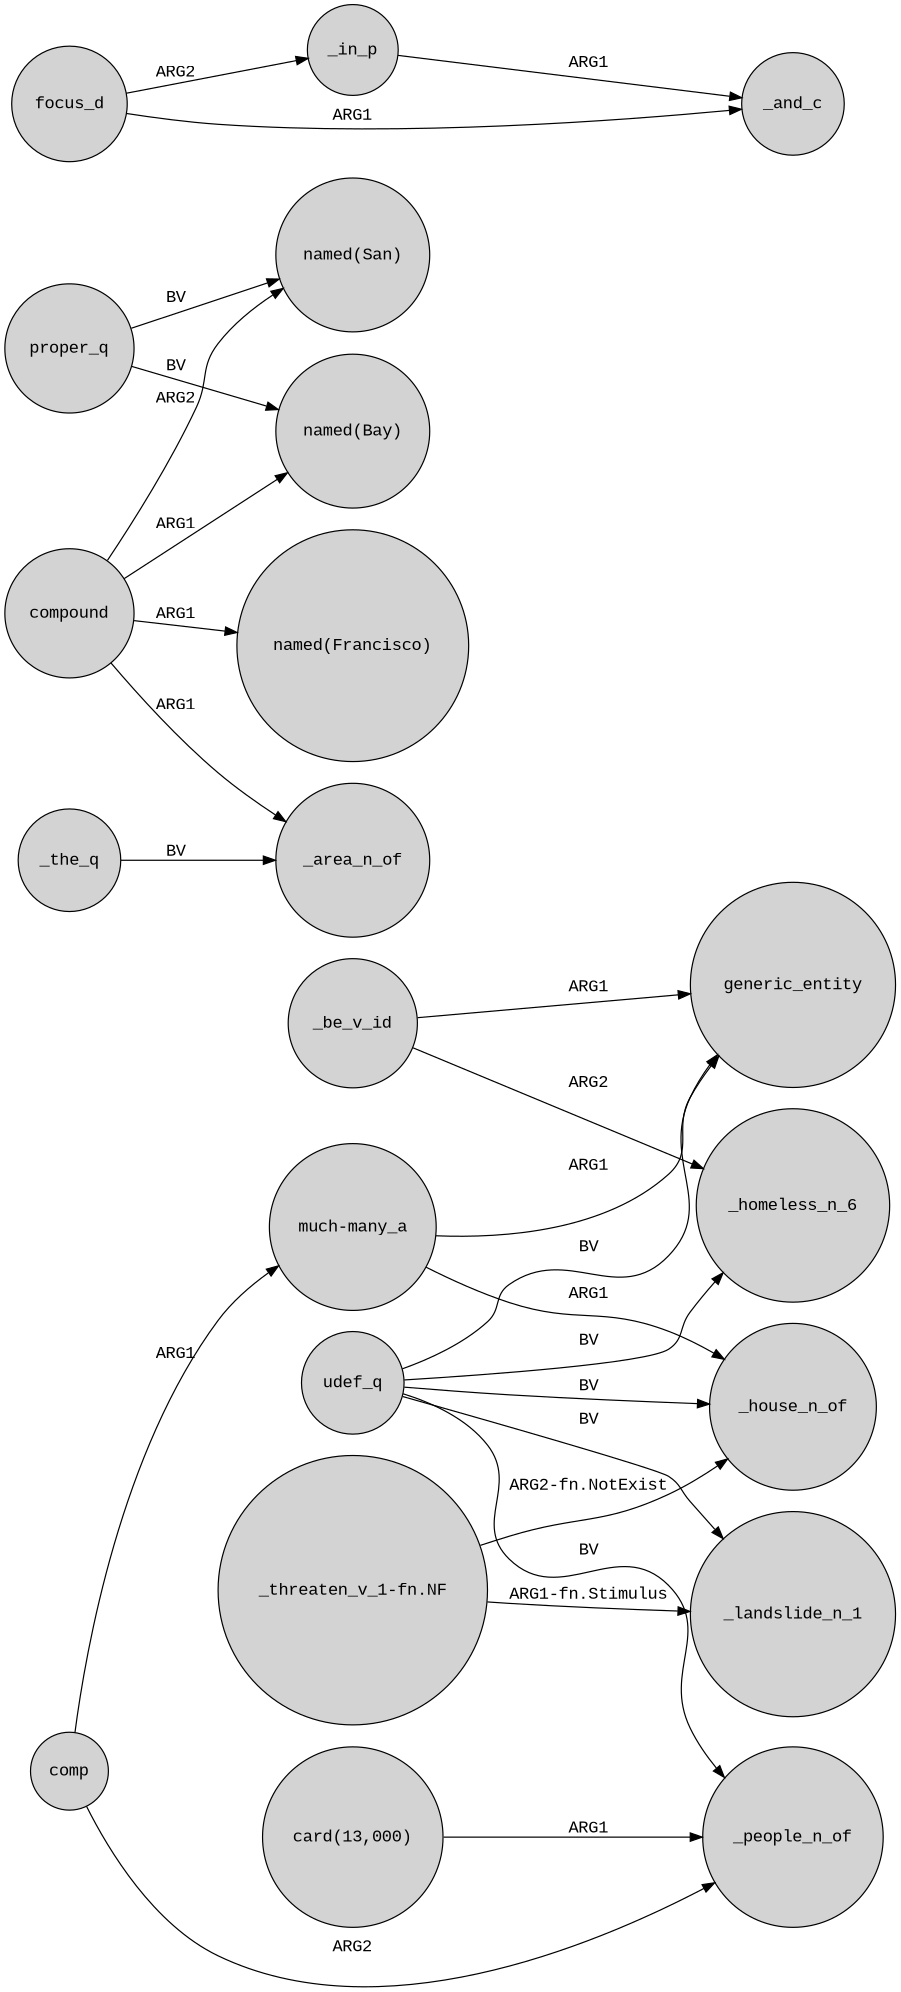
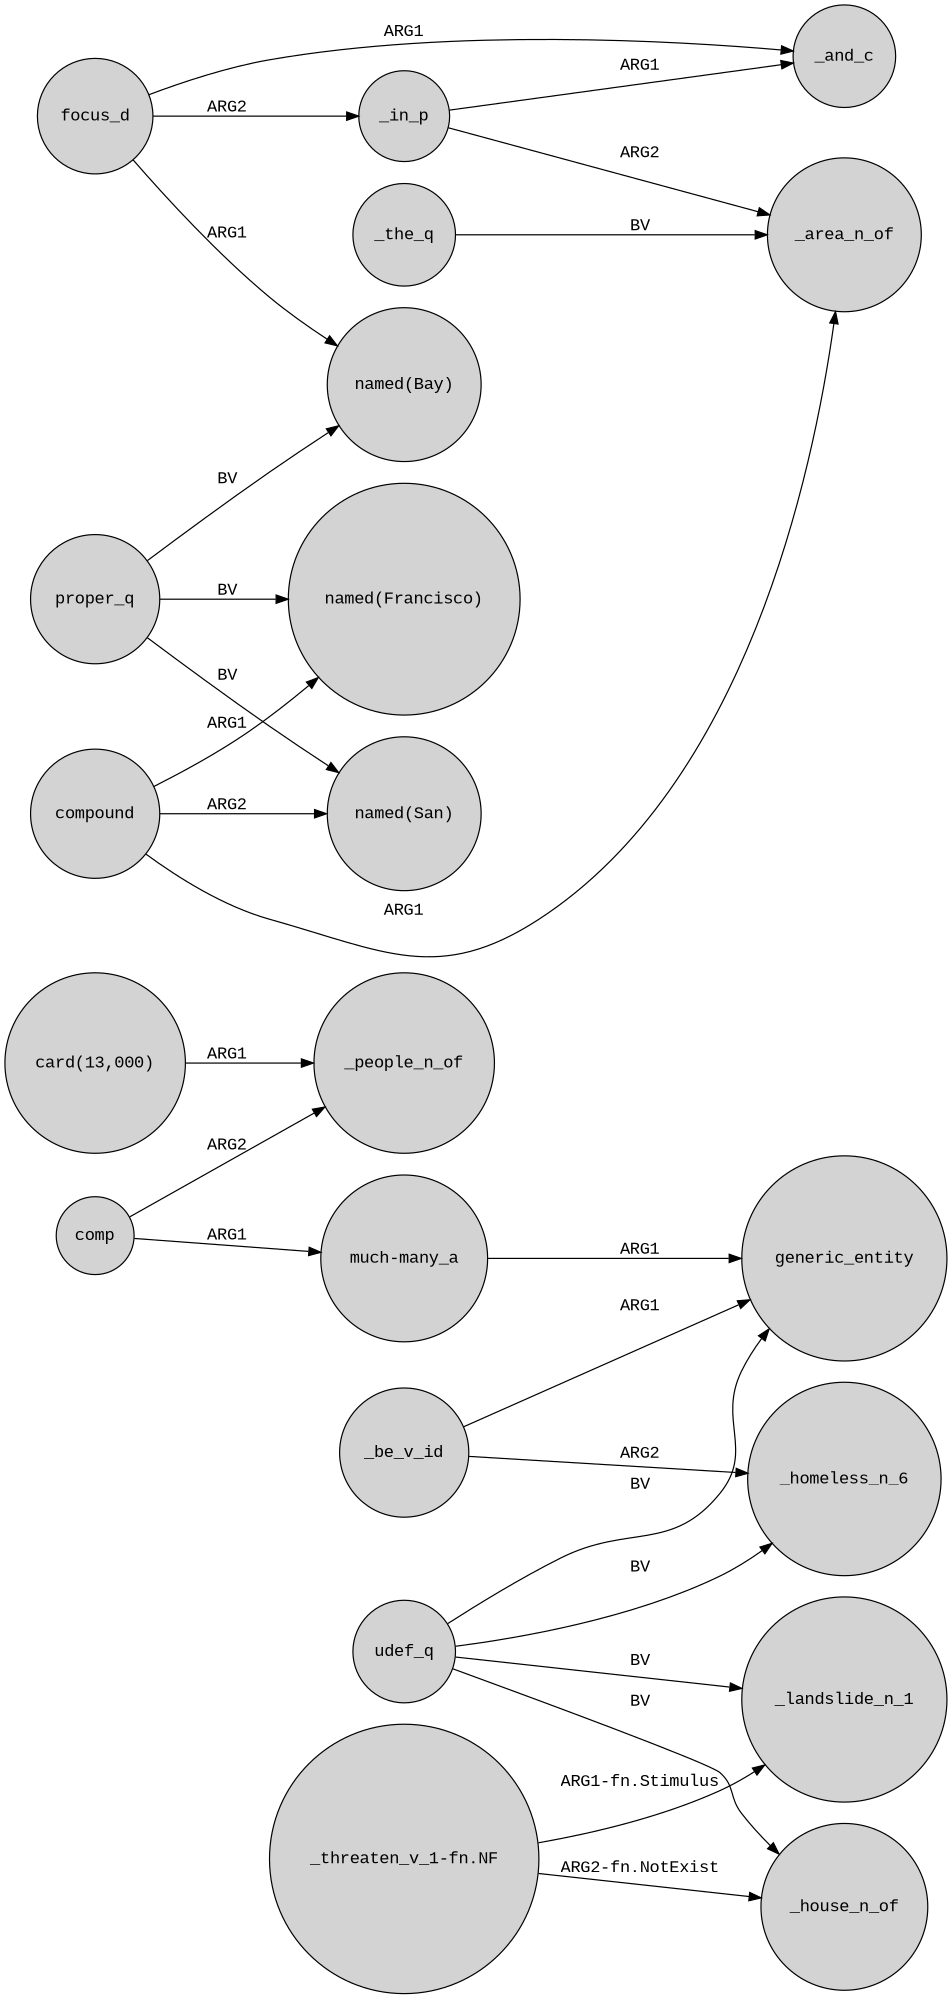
none -> (603, 170)
(201, 529) -> (224, 256)
none -> (218, 599)
(569, 1314) -> none
(577, 1574) -> none
